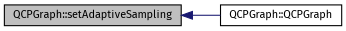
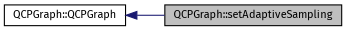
(207, 15) -> (151, 15)
